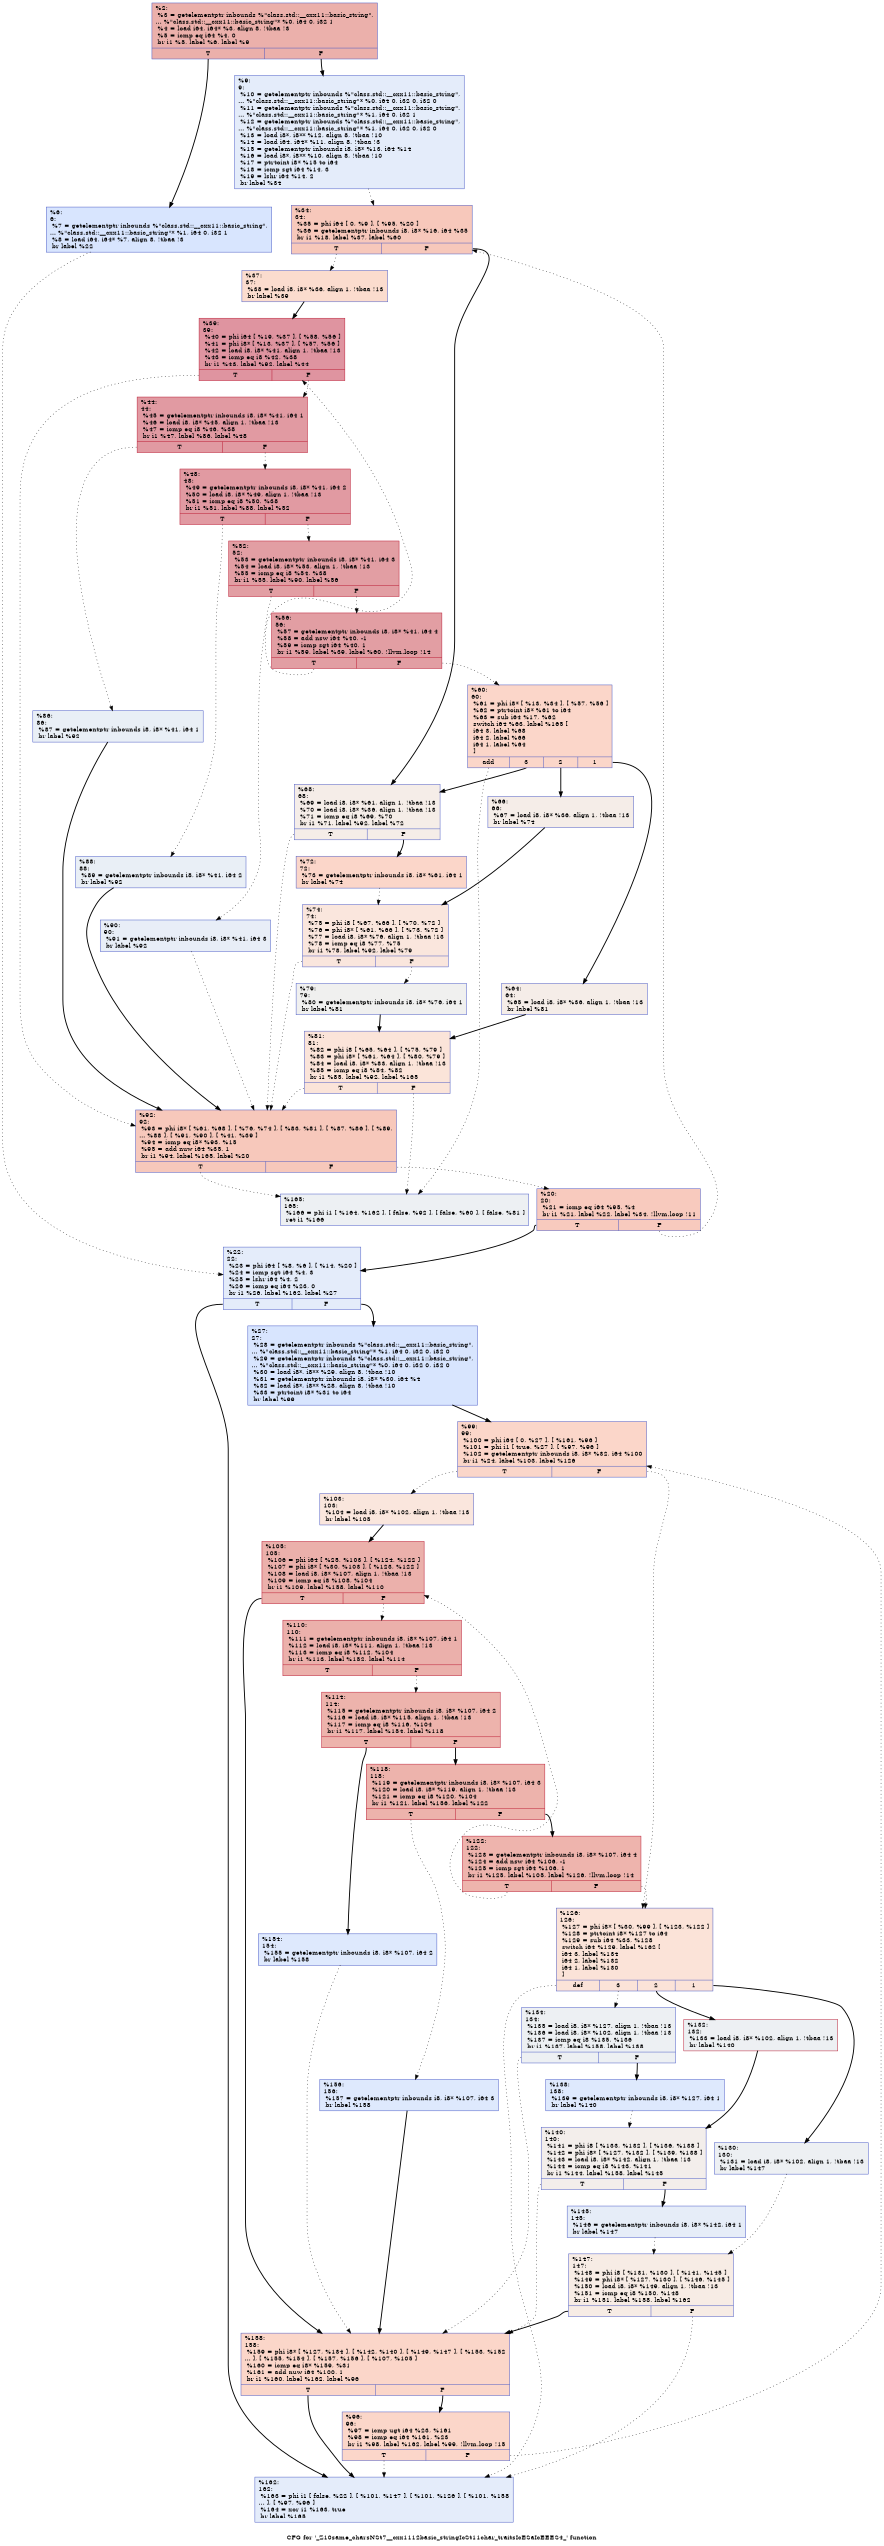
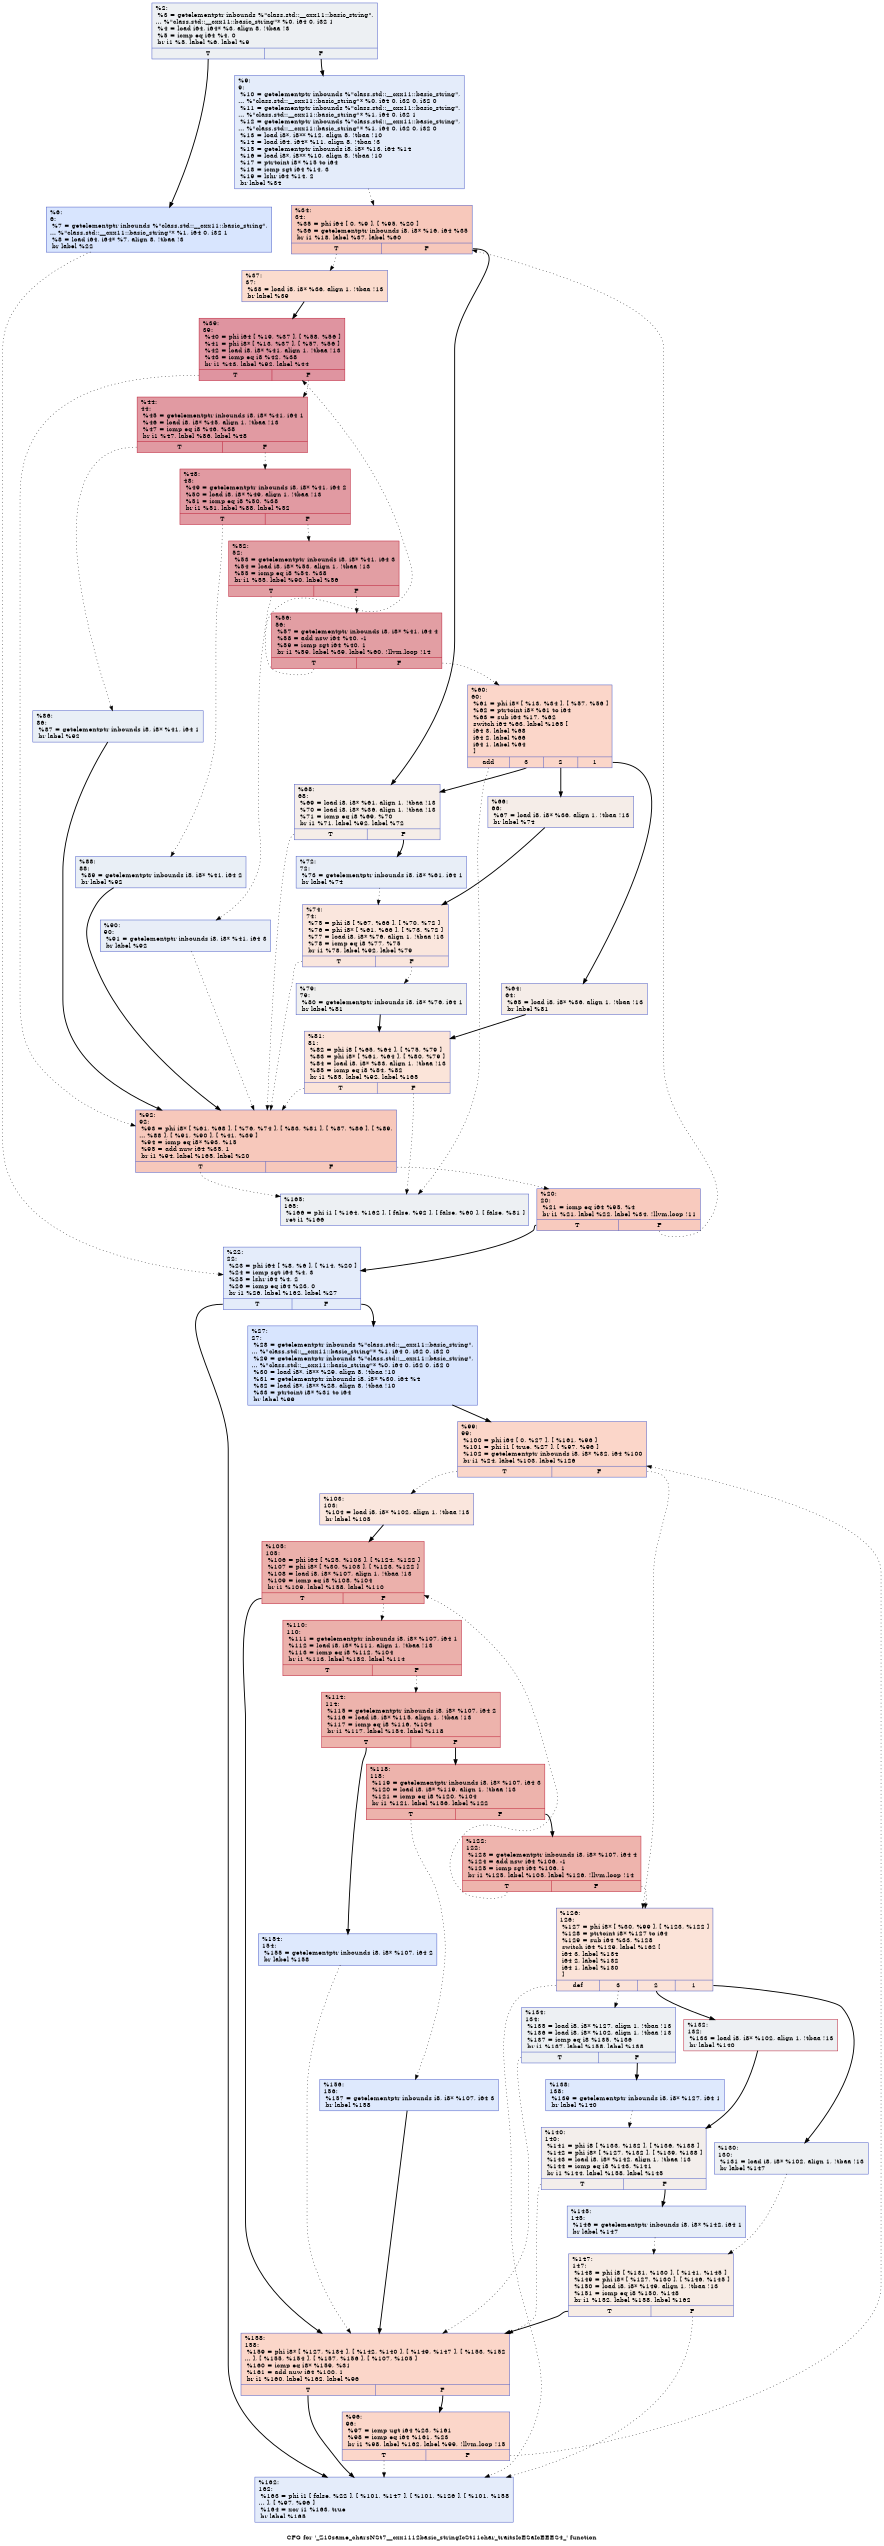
(265, 31) -> (265, 31)
(381, 872) -> (381, 872)
(632, 2300) -> (632, 2300)
